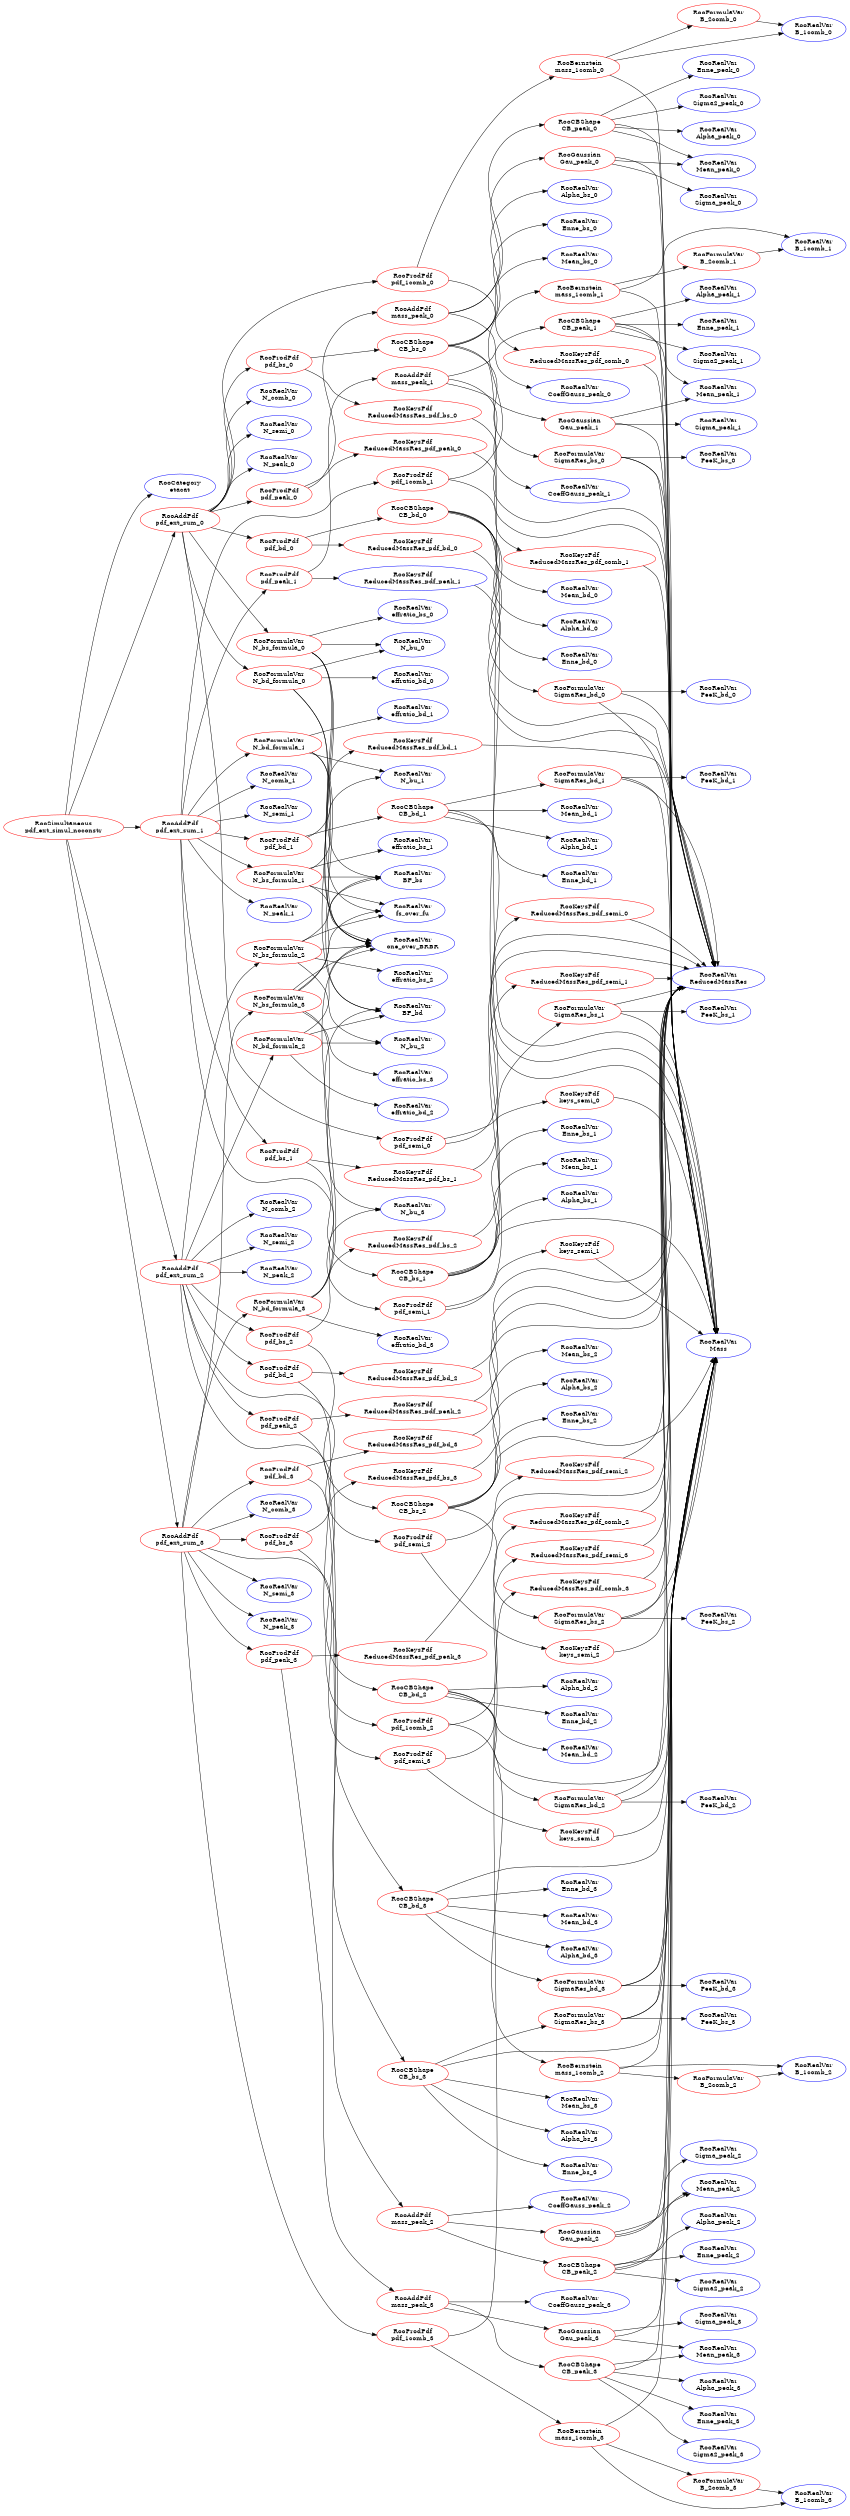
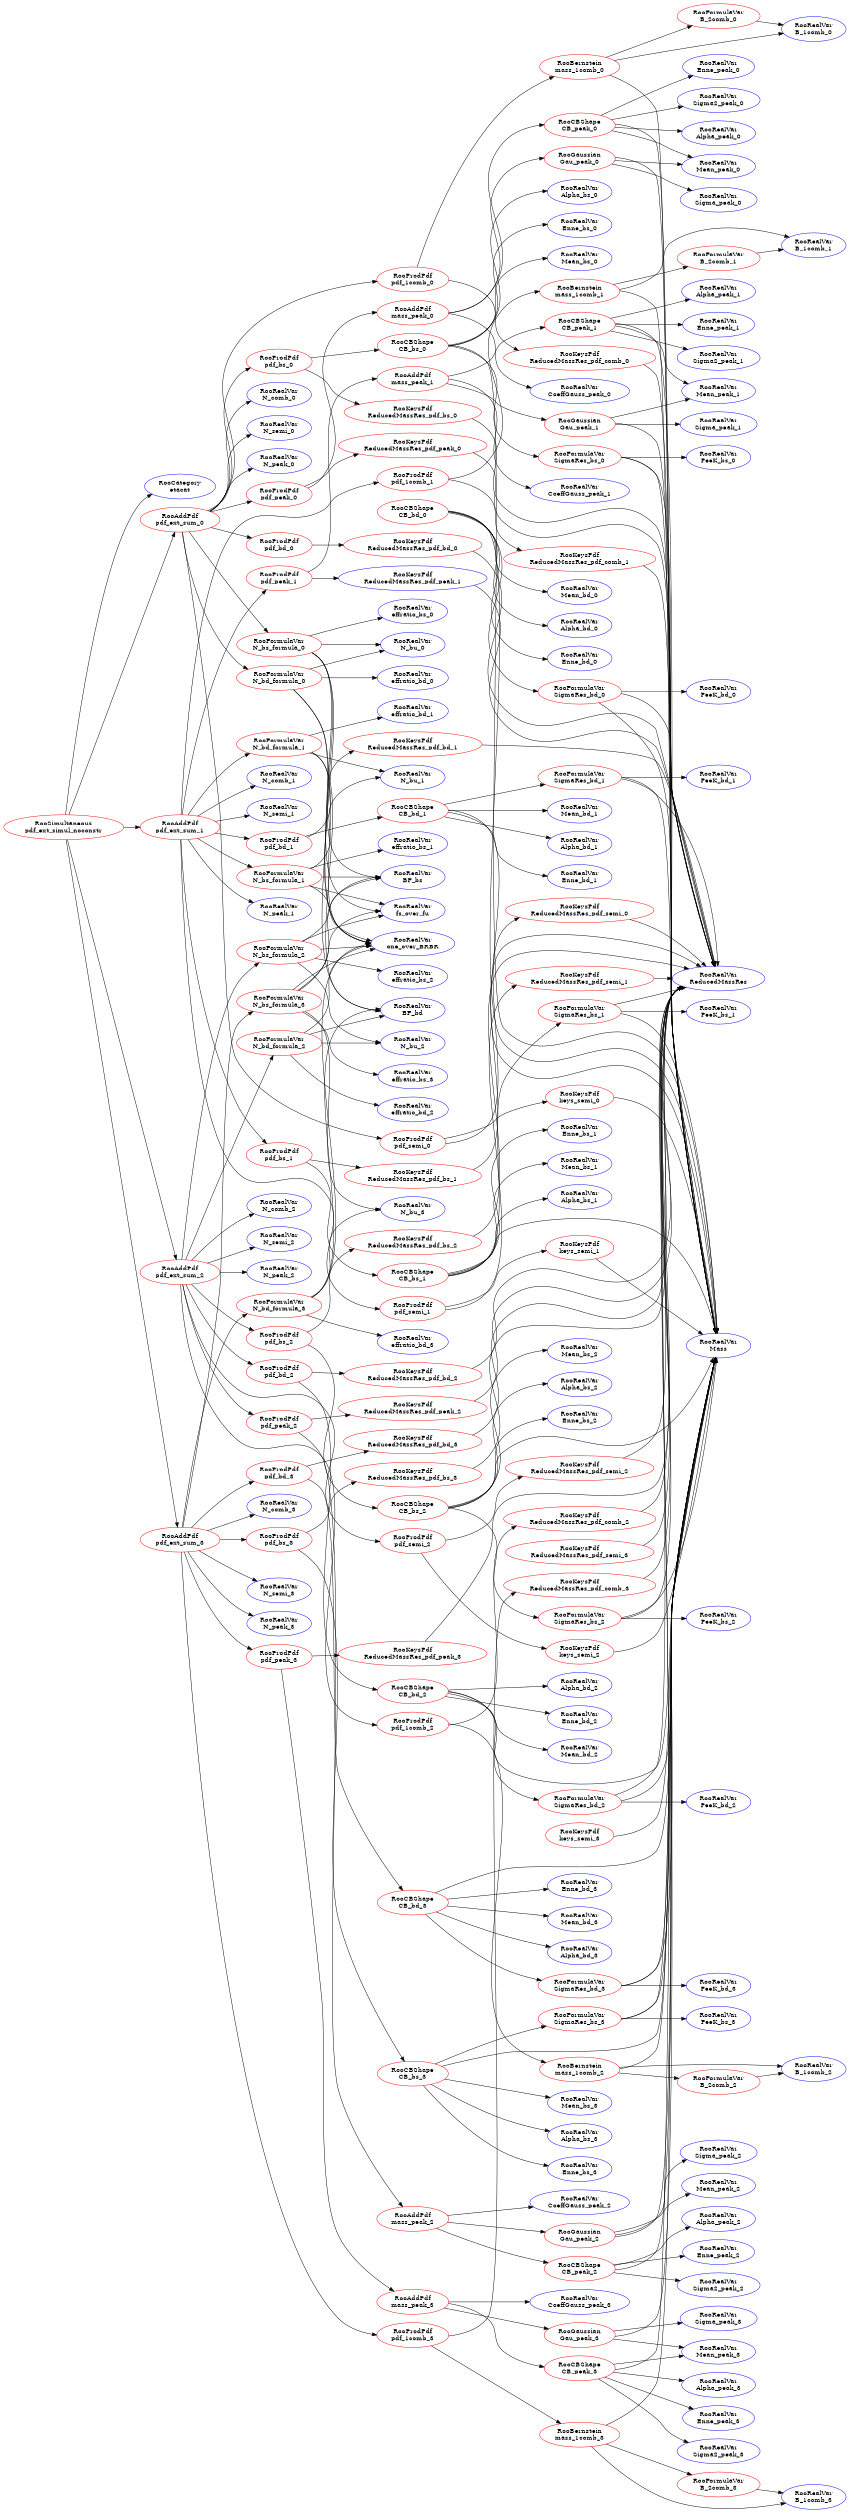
(341, 528) -> none
(413, 1758) -> none
(662, 2242) -> none
